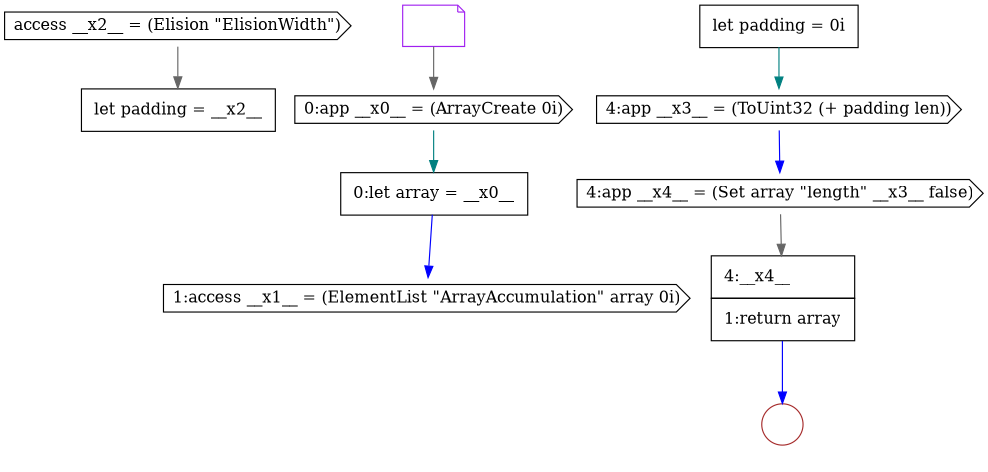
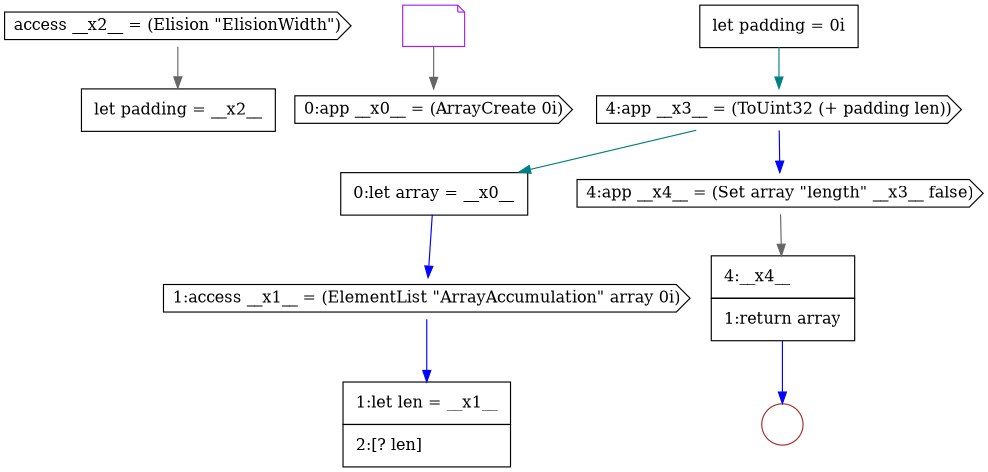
(434, 145) -> (613, 150)
none -> (427, 424)
